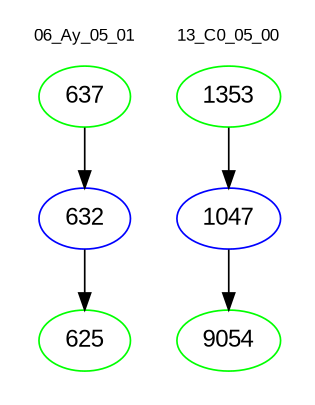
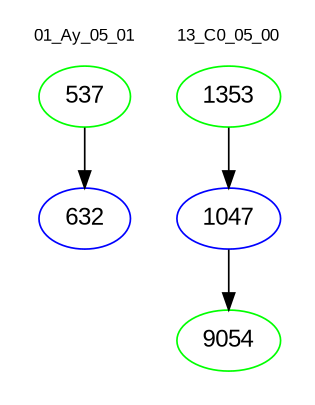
(85, 36) -> (85, 36)
(85, 97) -> (85, 97)
(85, 341) -> none
